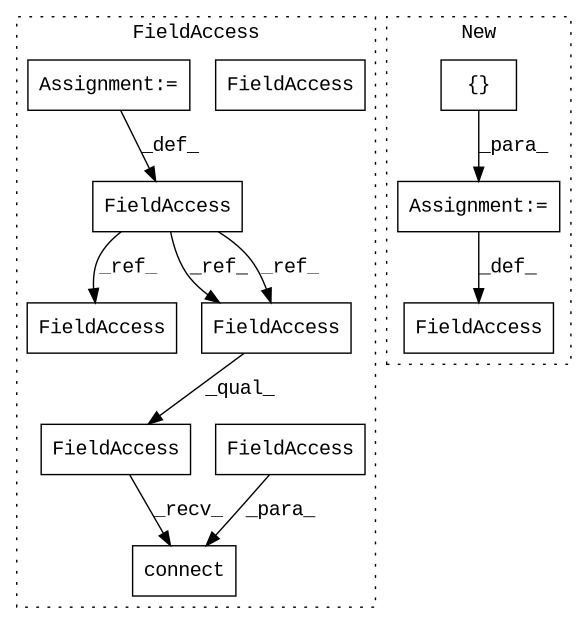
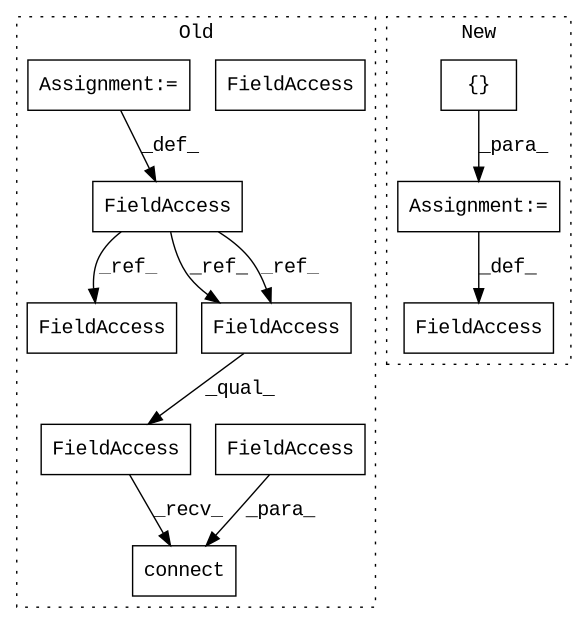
(196, 33) -> (196, 33)
